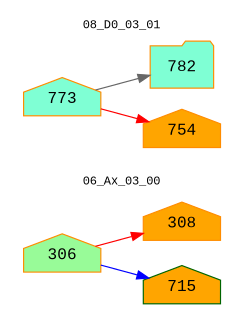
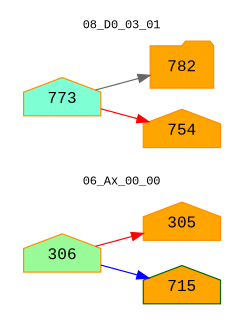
(182, 67) -> (182, 67)
(122, 182) -> (122, 182)
(182, 223) -> (182, 223)
